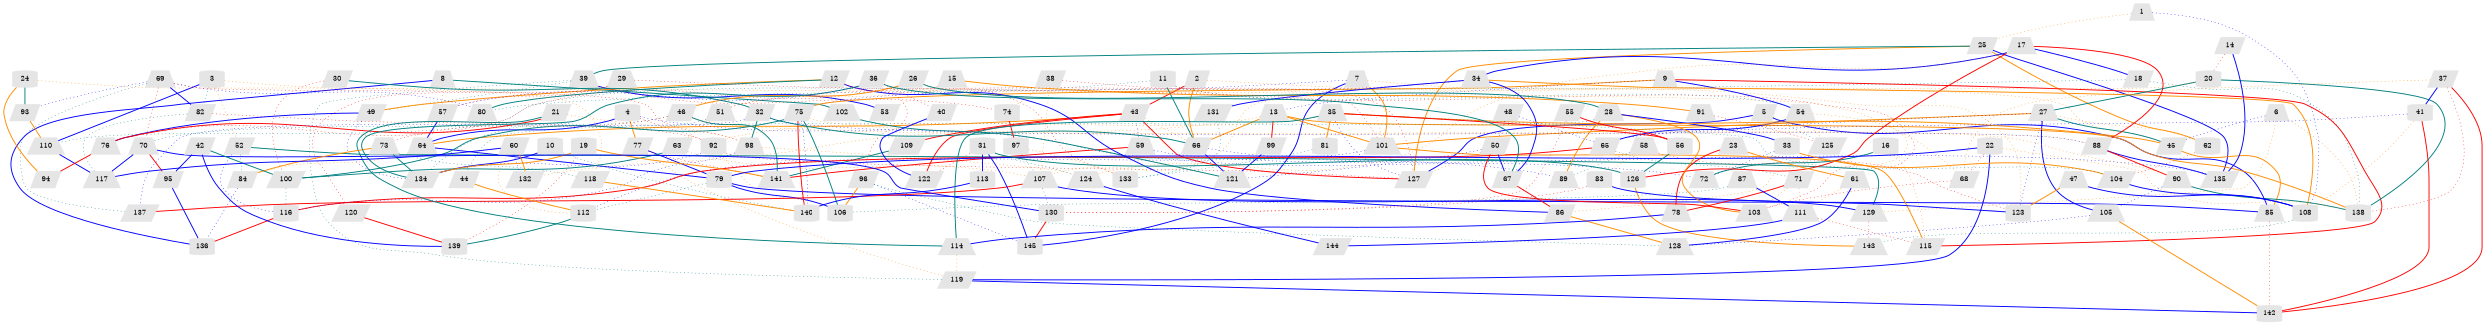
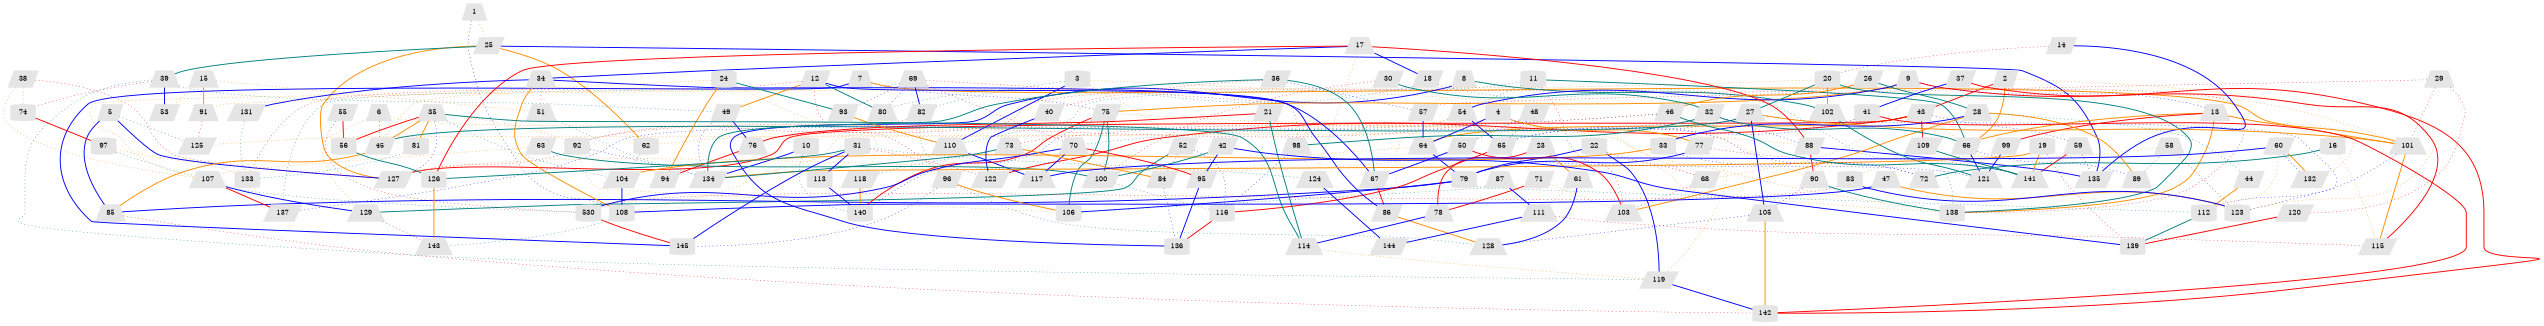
none -> (462, 92)
none -> (1827, 100)
(1051, 213) -> (588, 213)
